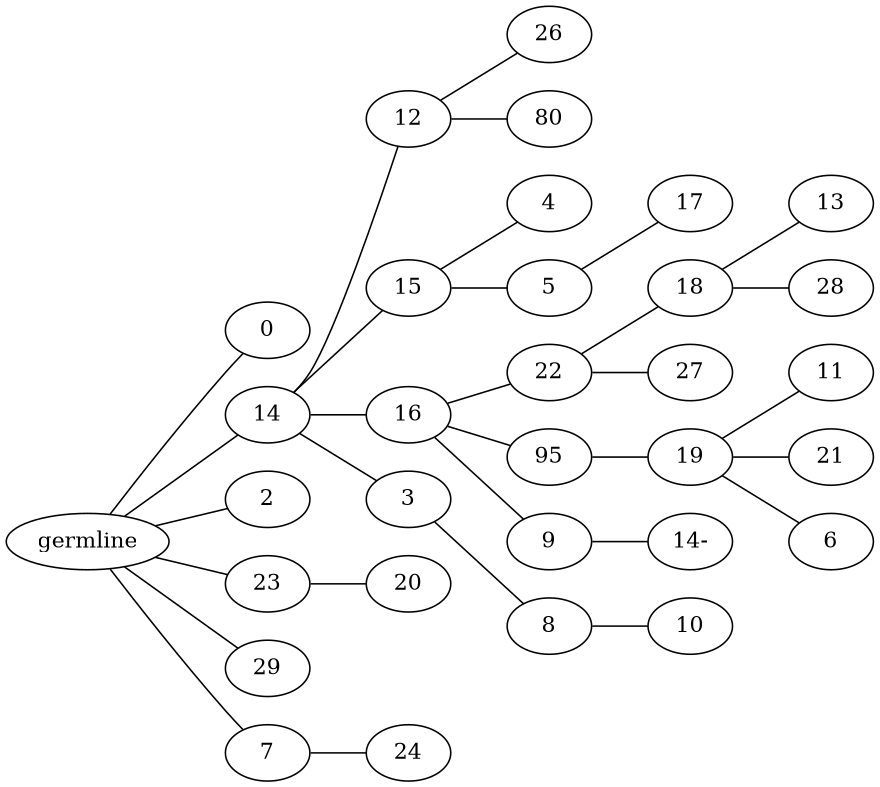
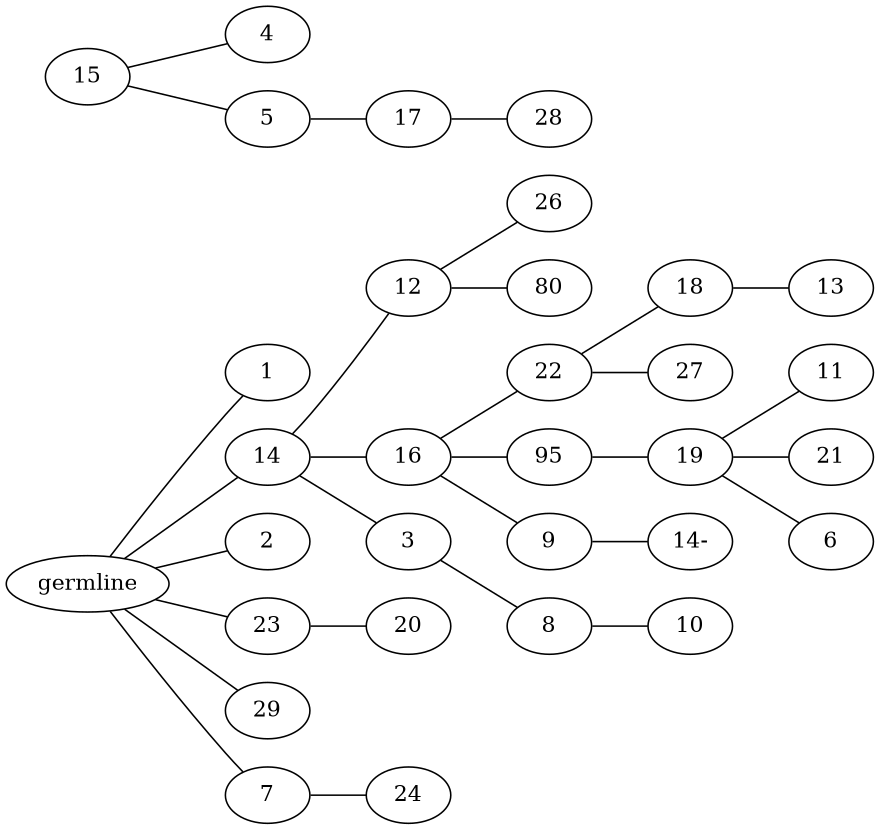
(761, 288) -> (479, 119)
(268, 330) -> (268, 373)
(338, 351) -> none
